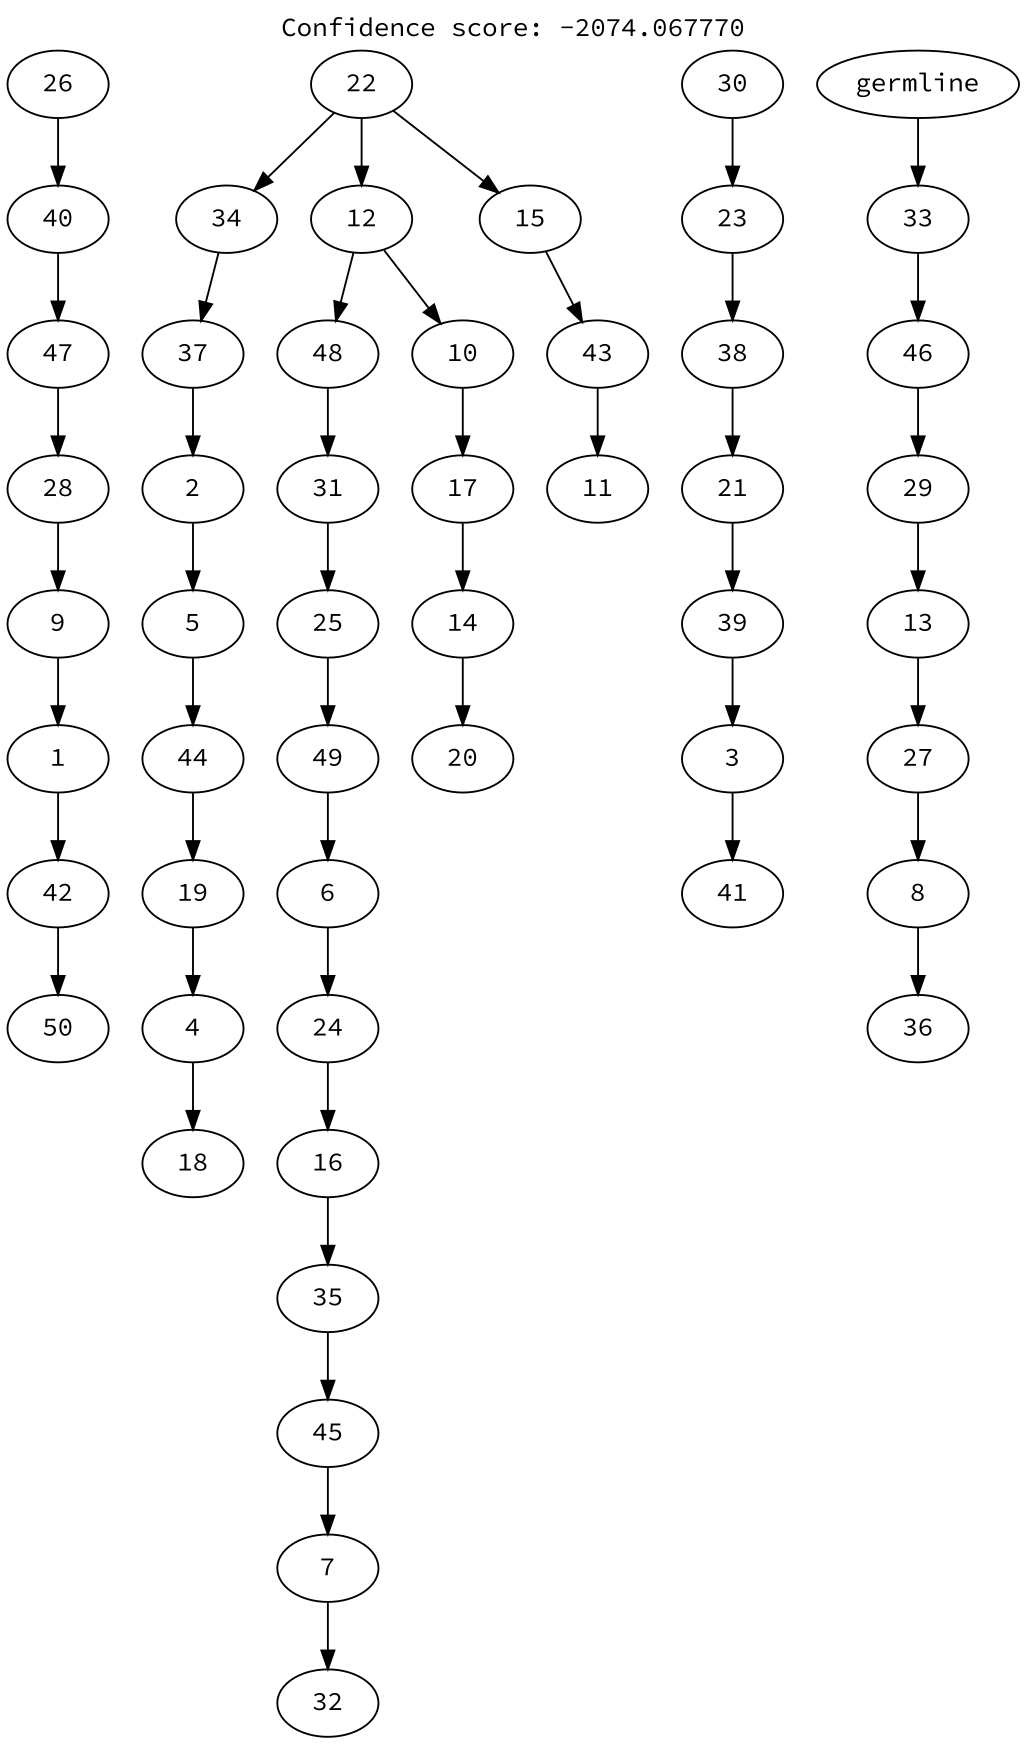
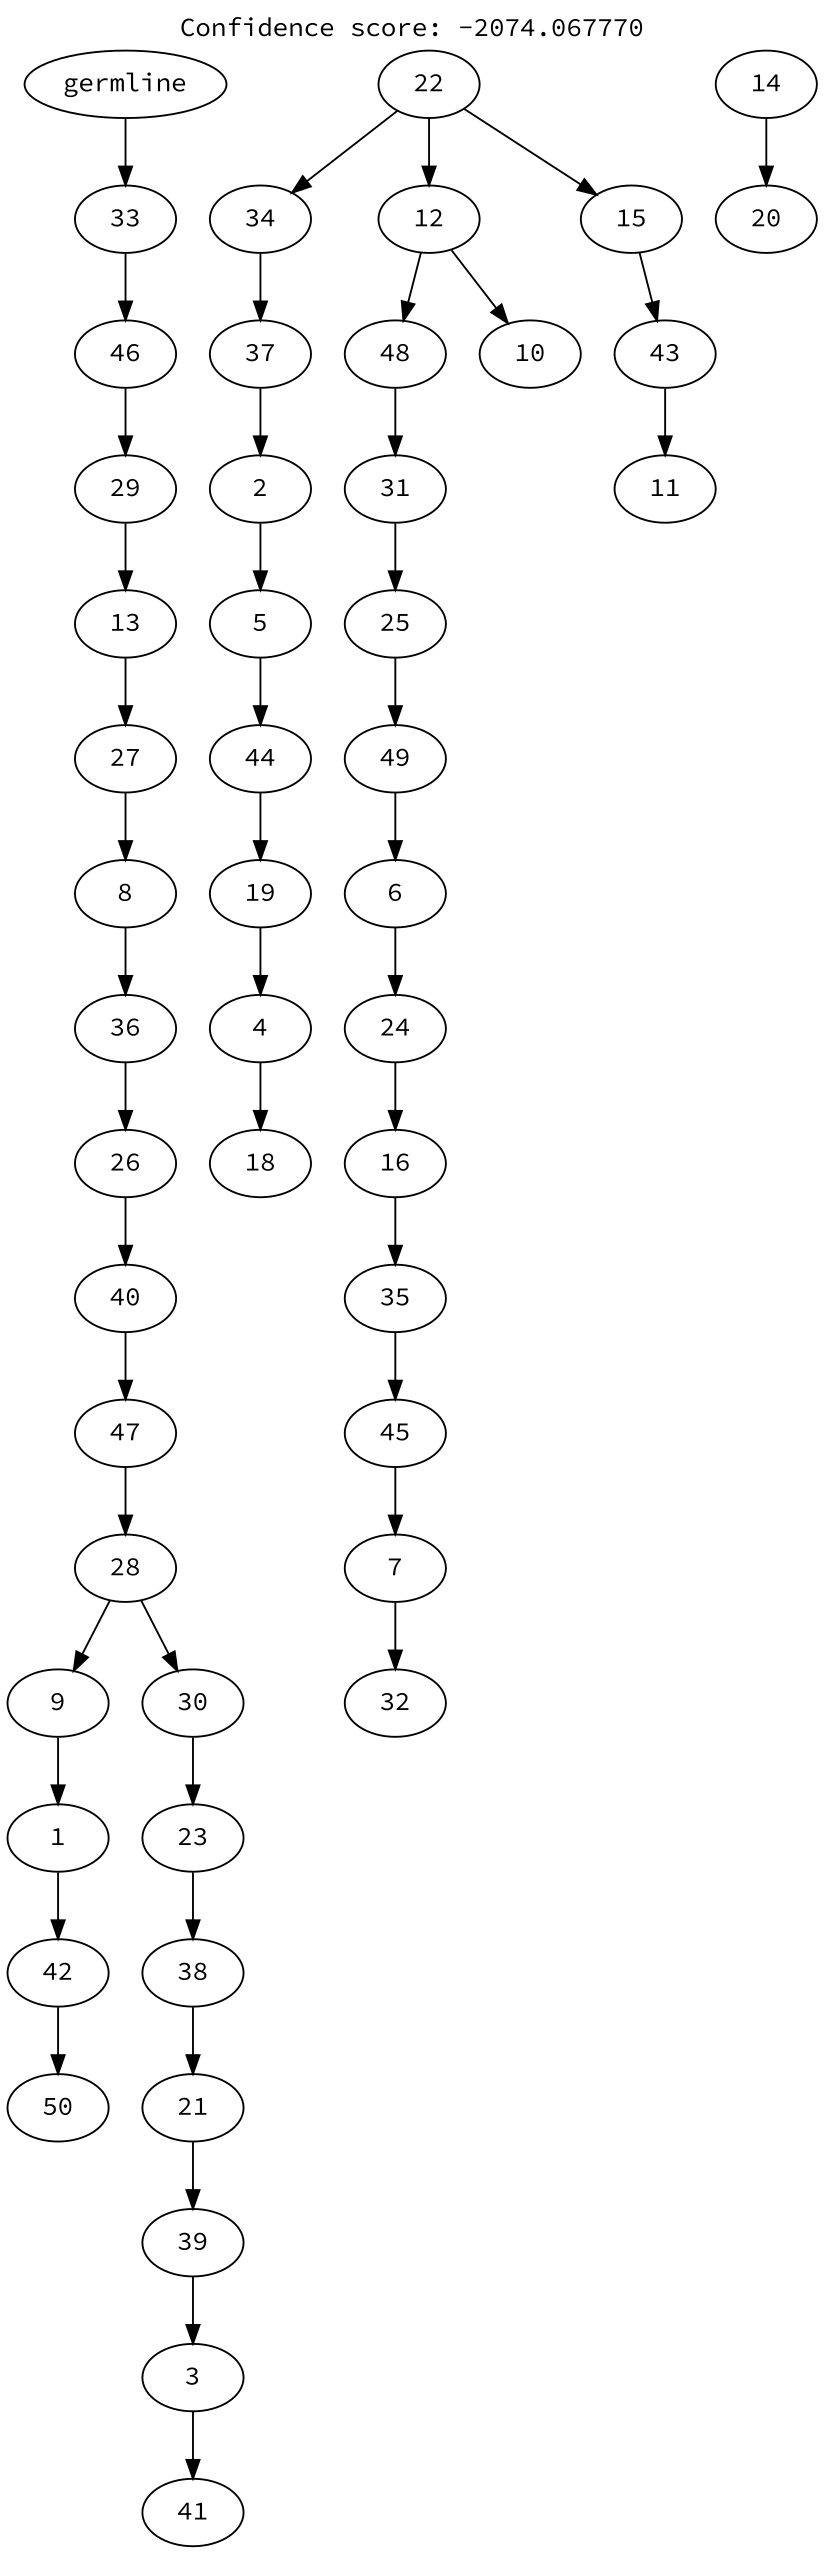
(463, 489) -> none
none -> (126, 1087)
none -> (155, 1627)
